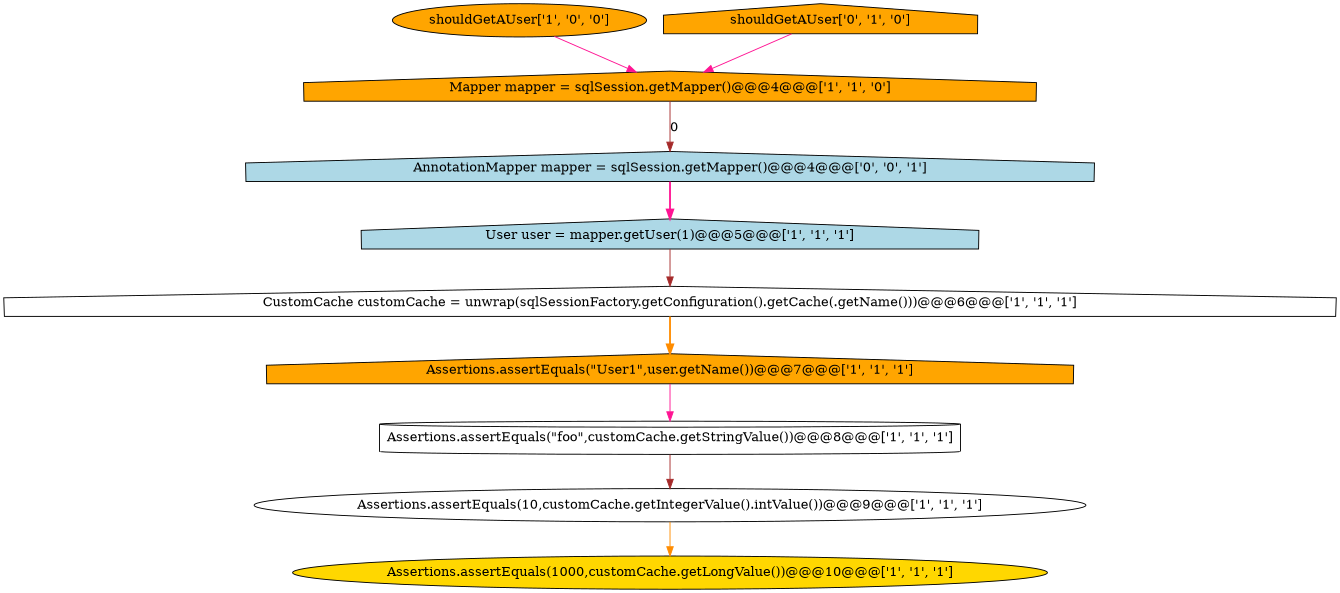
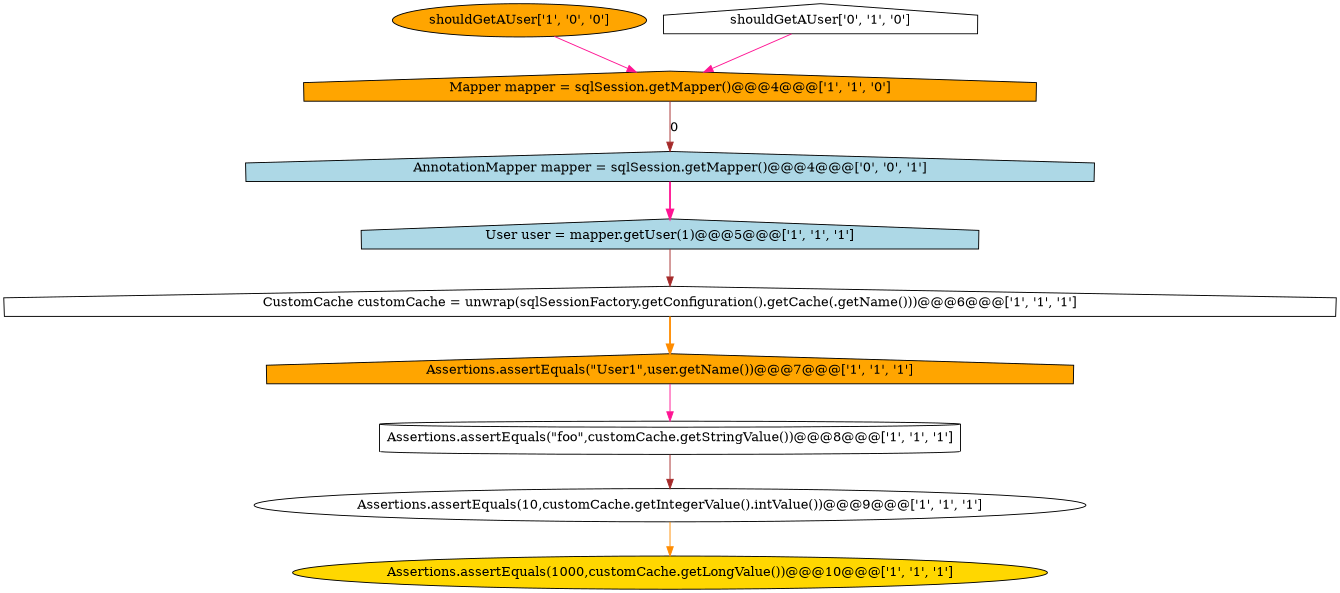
(821, 20) -> (821, 20)
